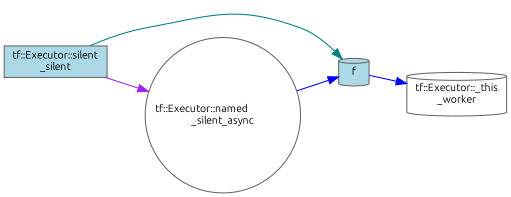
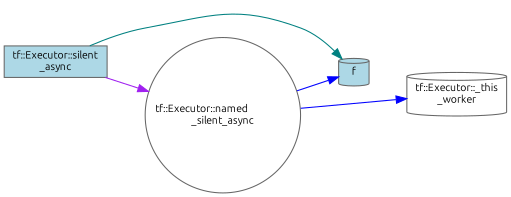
(56, 62) -> (56, 62)
(383, 78) -> (348, 104)
